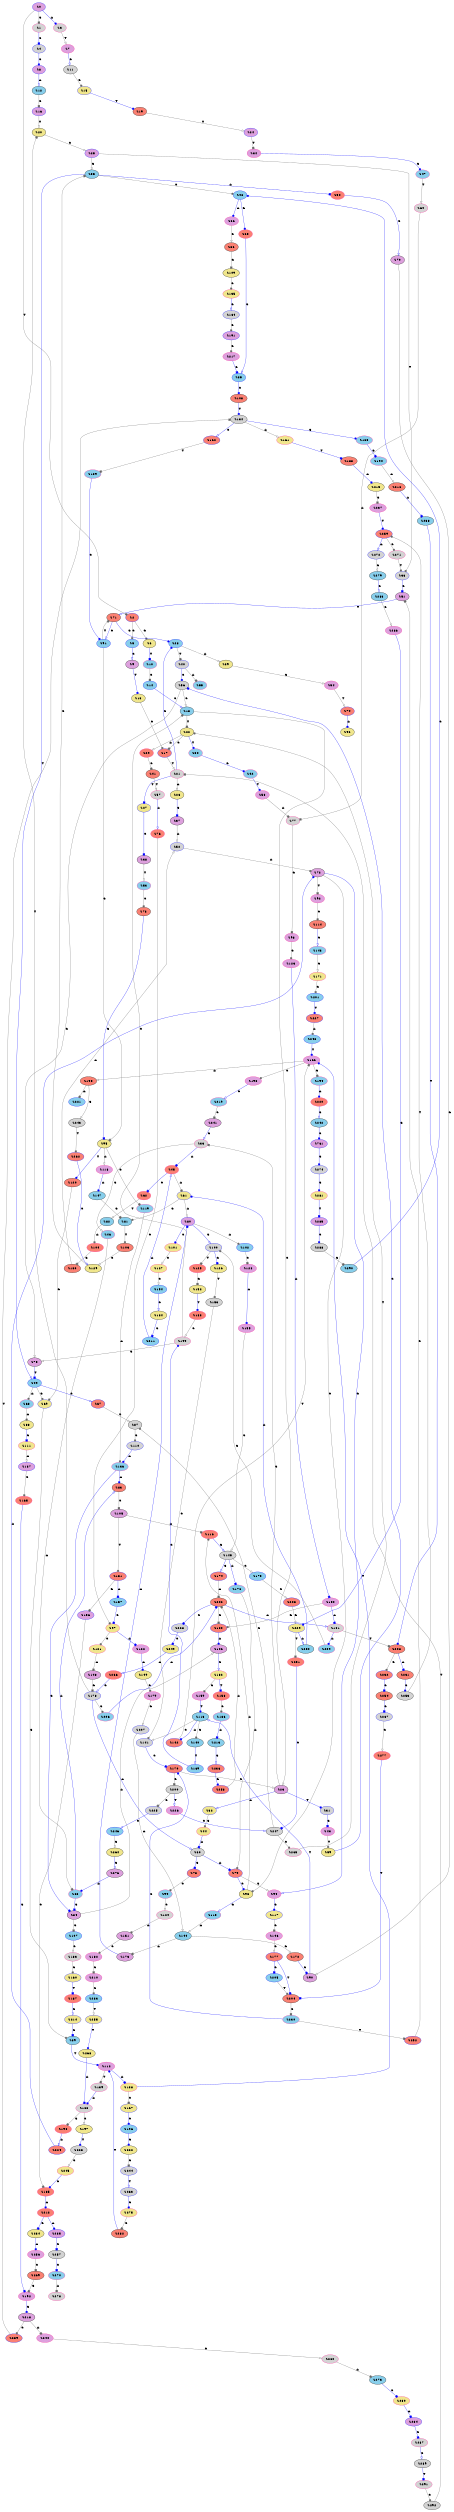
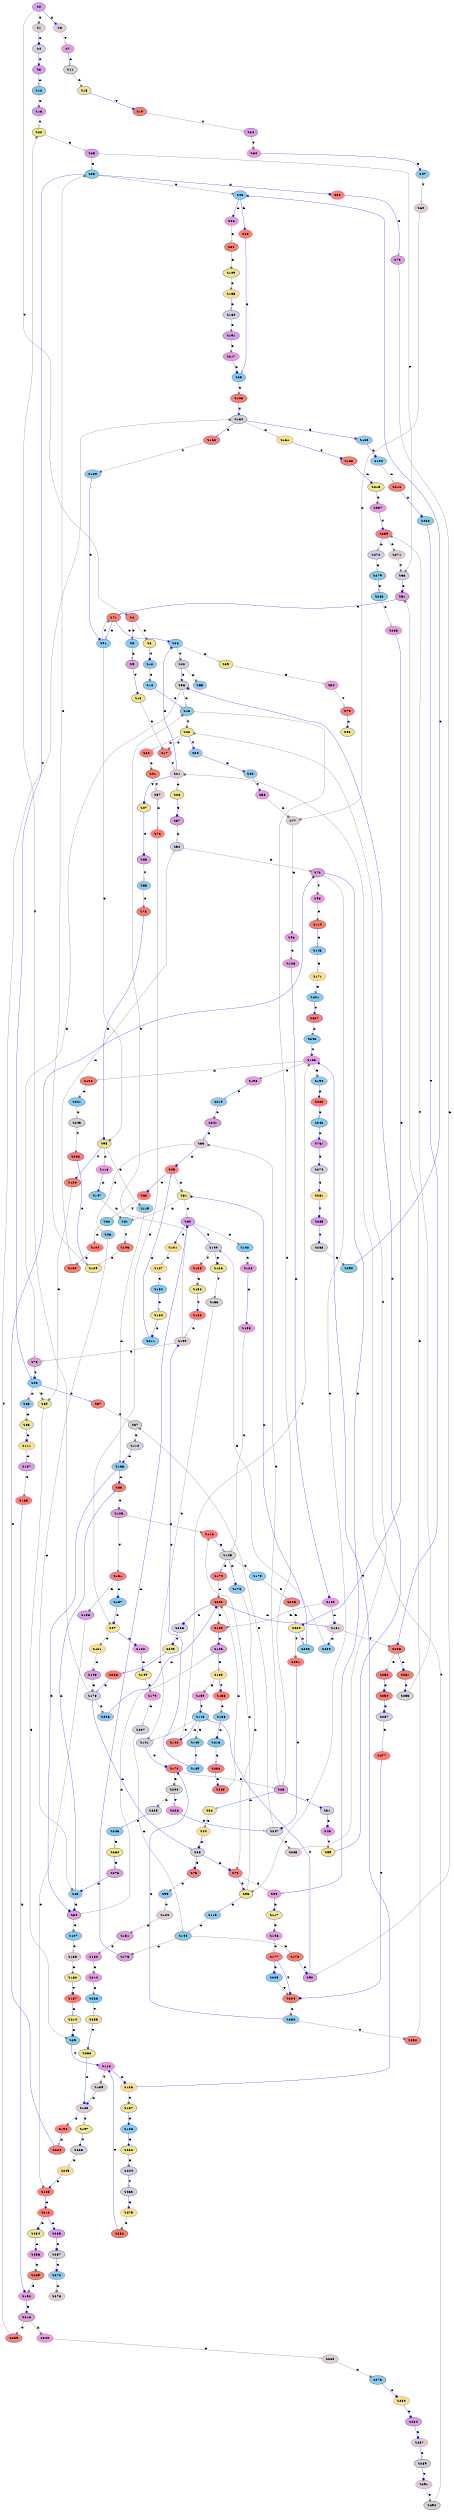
(239, 387) -> (239, 387)
(88, 1102) -> (77, 1111)
